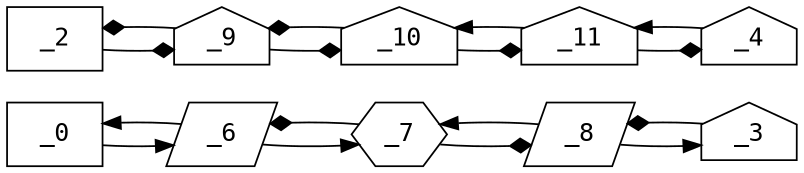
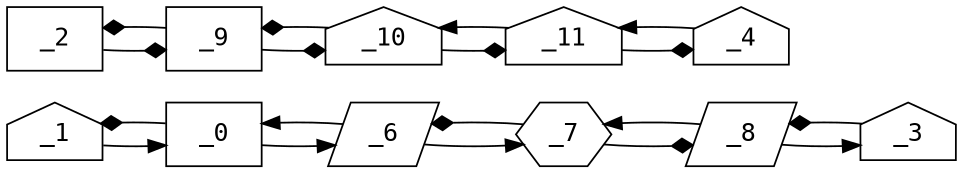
(222, 39) -> (214, 39)
none -> (55, 134)
